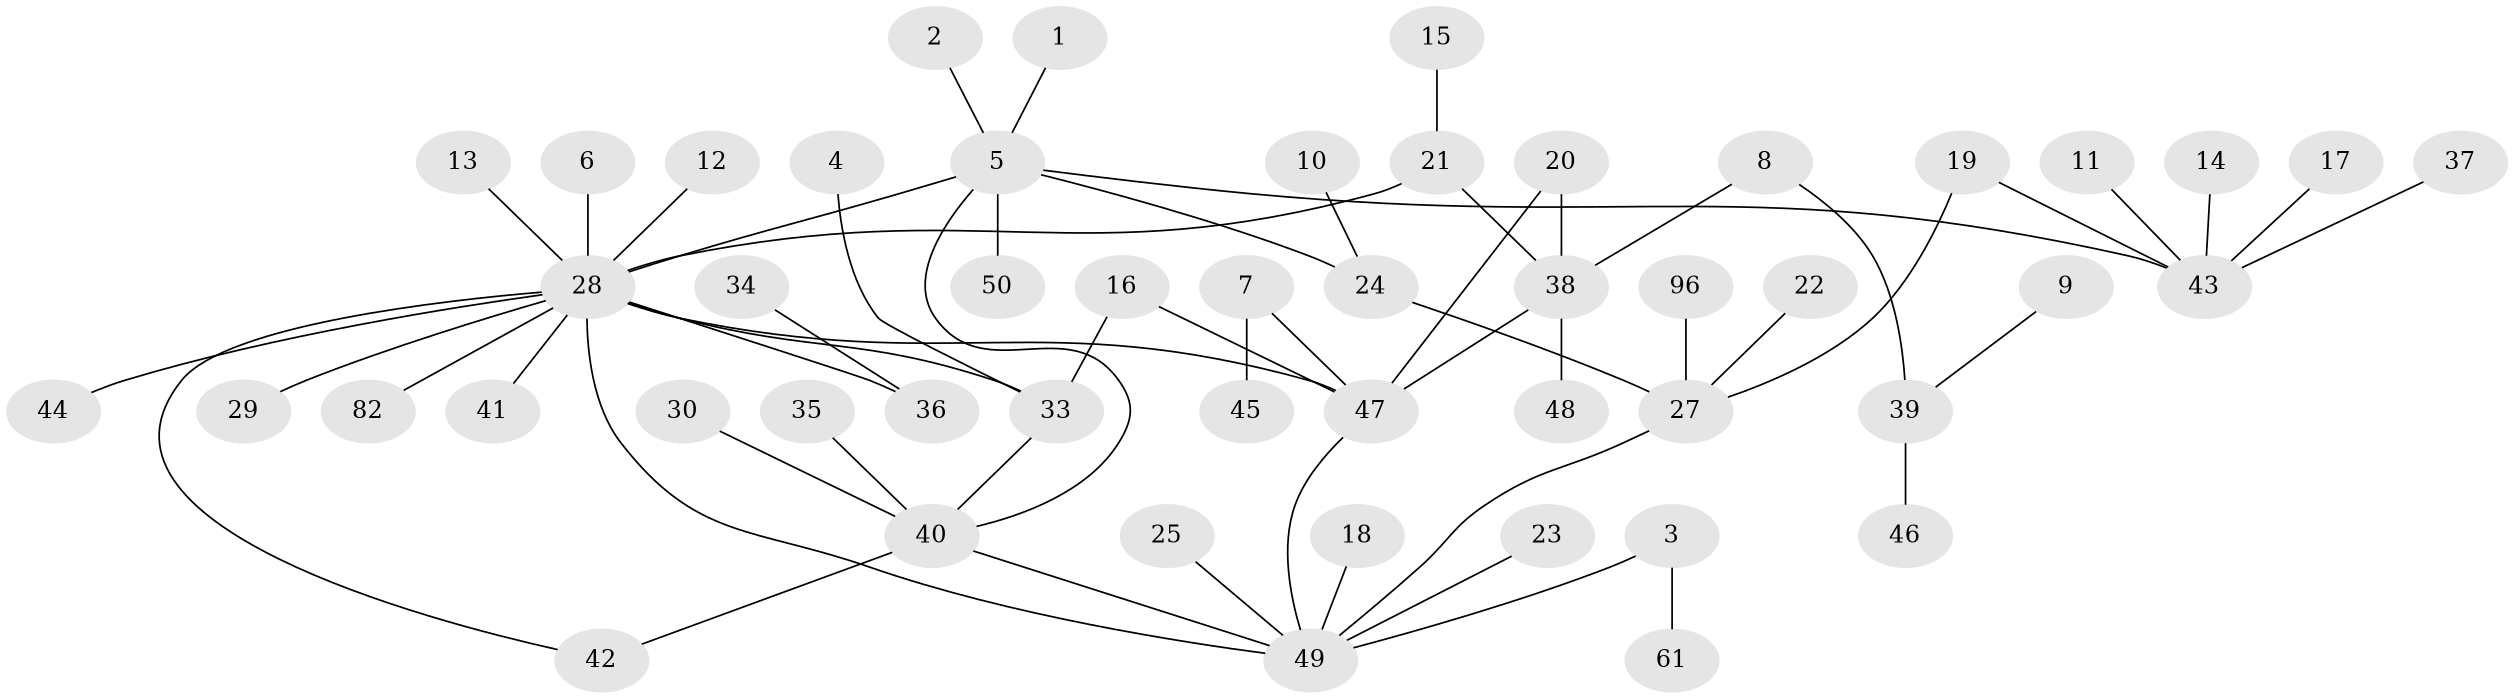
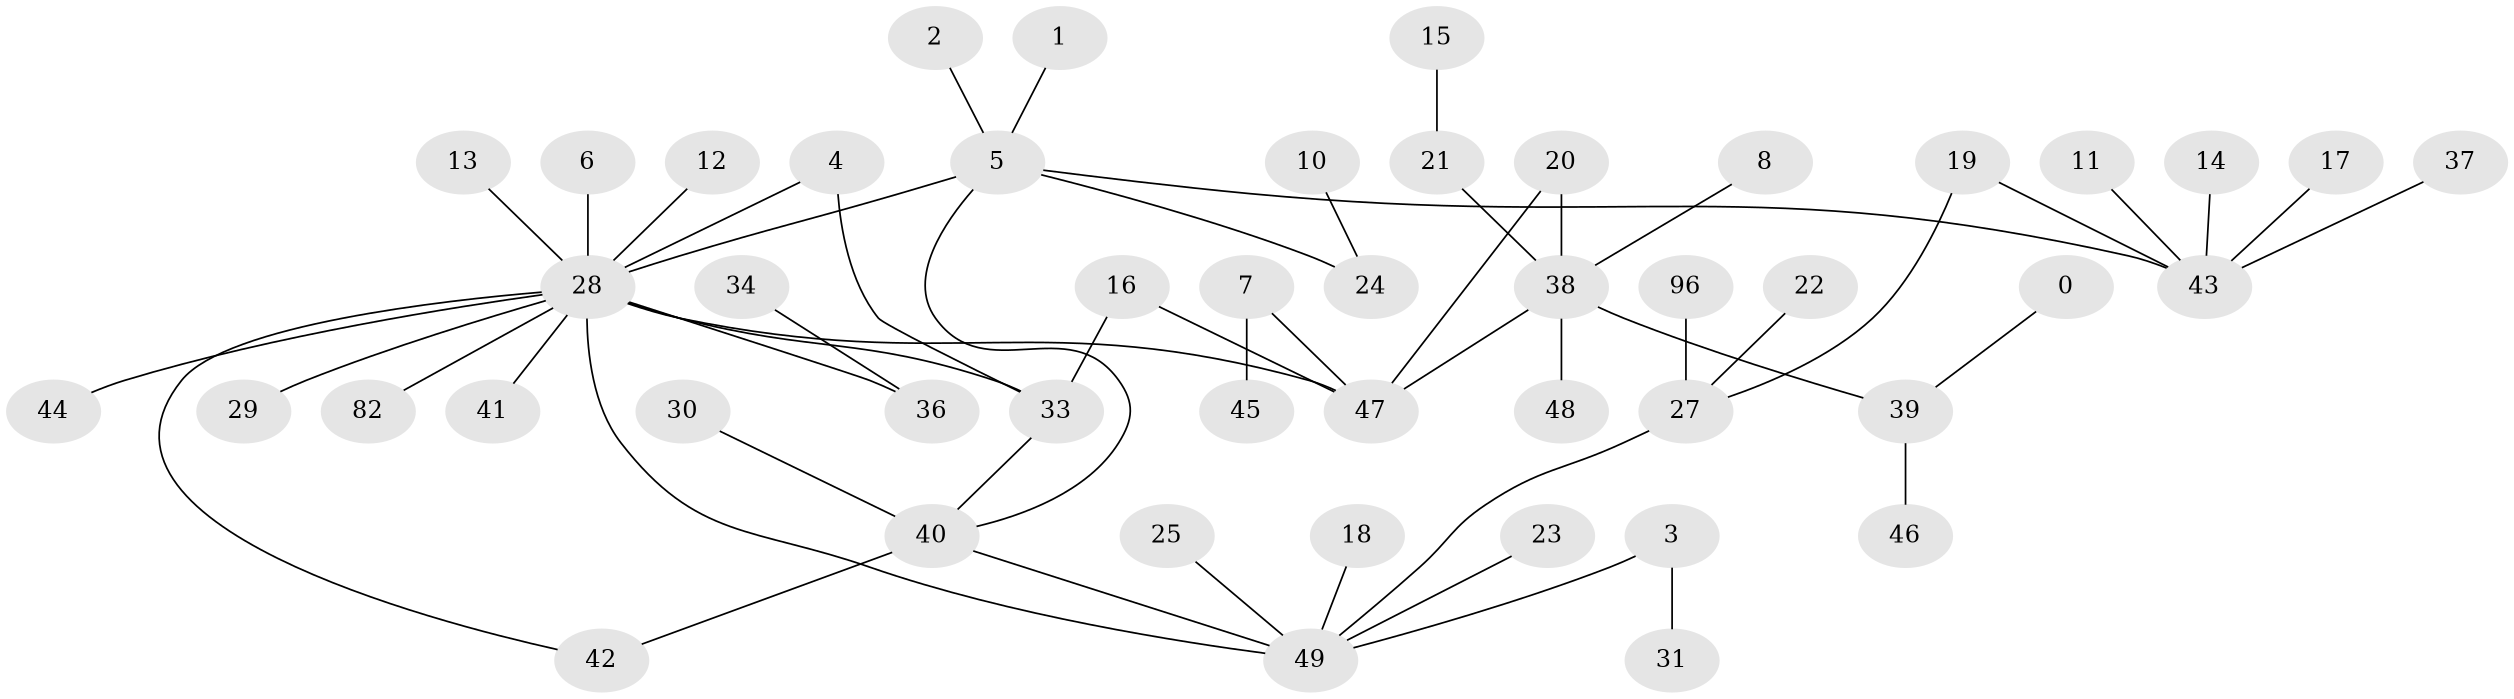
(1015, 232) -> (712, 225)
(1879, 267) -> (1723, 354)
(998, 287) -> none
(2066, 287) -> (2066, 287)
(1532, 345) -> none
(808, 412) -> none
(1290, 526) -> none
(1672, 661) -> (1672, 661)
